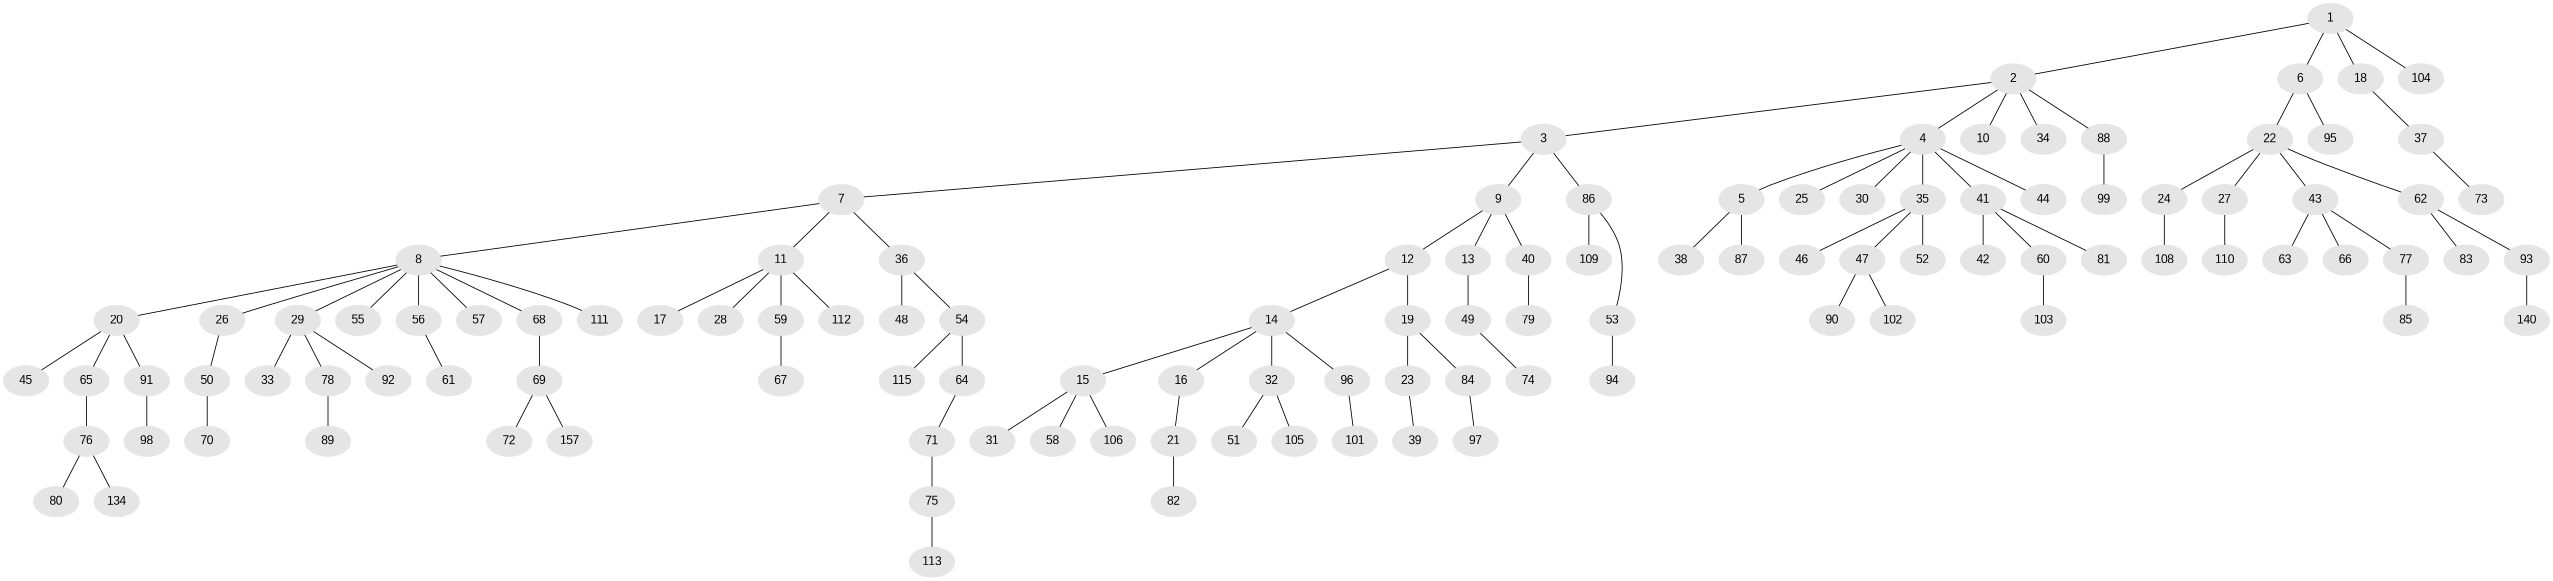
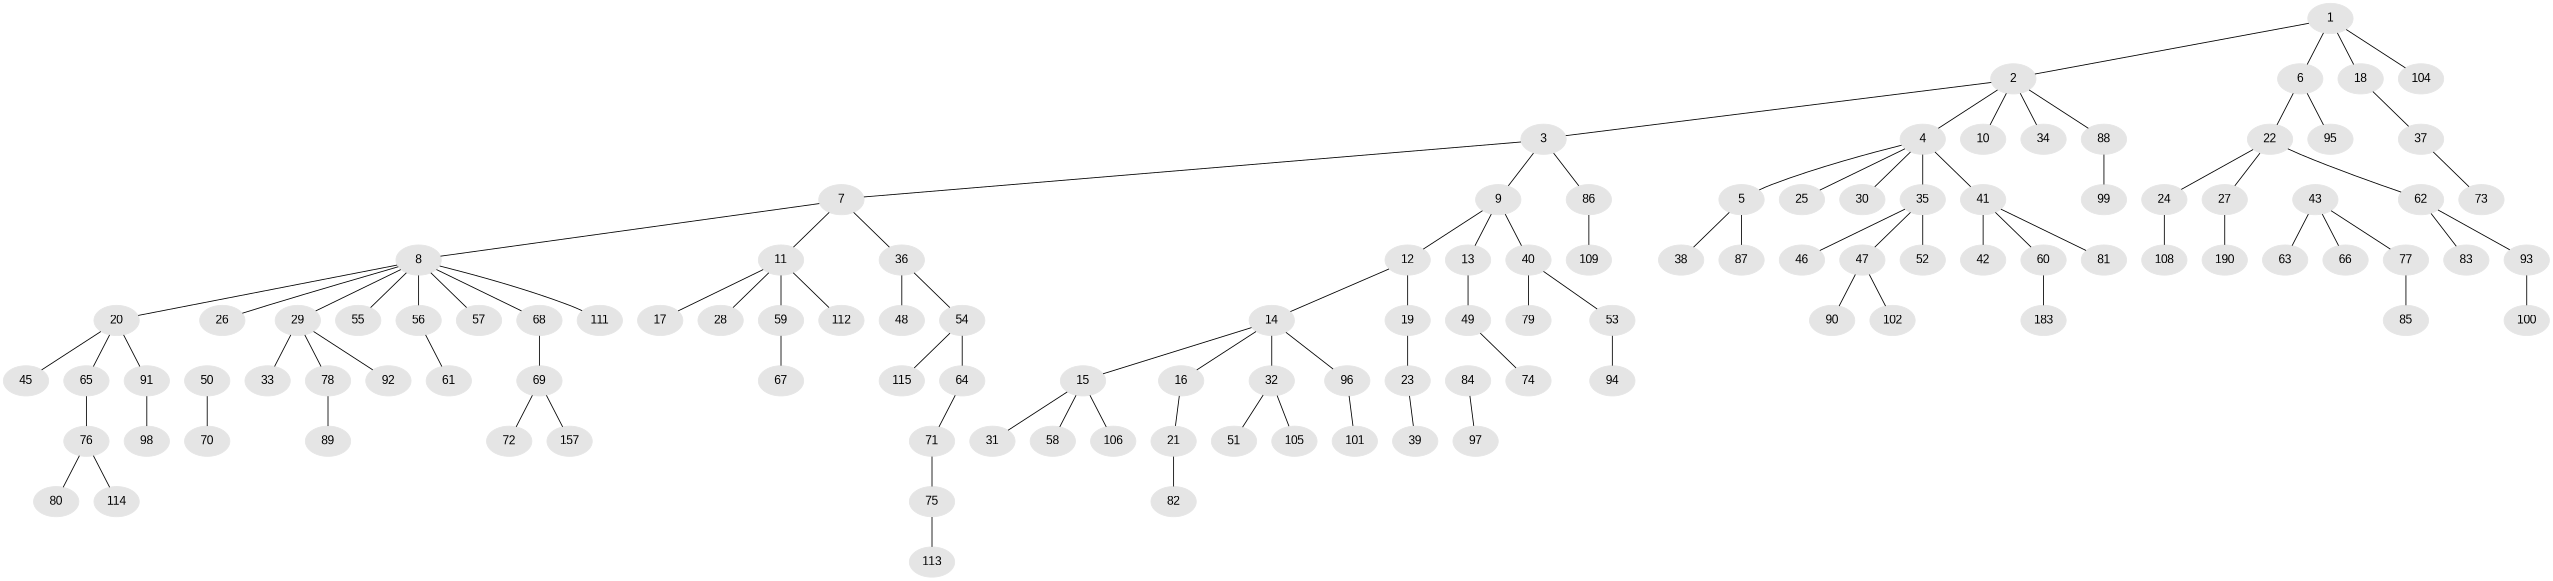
(2293, 169) -> none
(2044, 200) -> none
(1621, 257) -> (1570, 290)
(2225, 260) -> (2225, 260)
(2044, 320) -> (2044, 320)
(2527, 320) -> (2527, 320)
(215, 351) -> none
(1438, 351) -> none
(117, 502) -> (117, 502)
